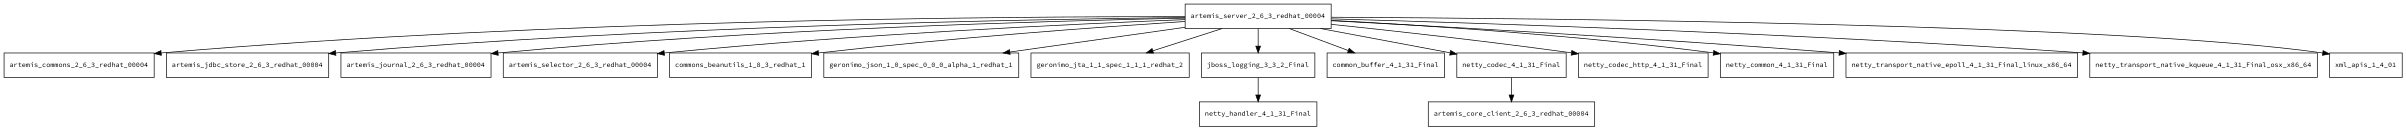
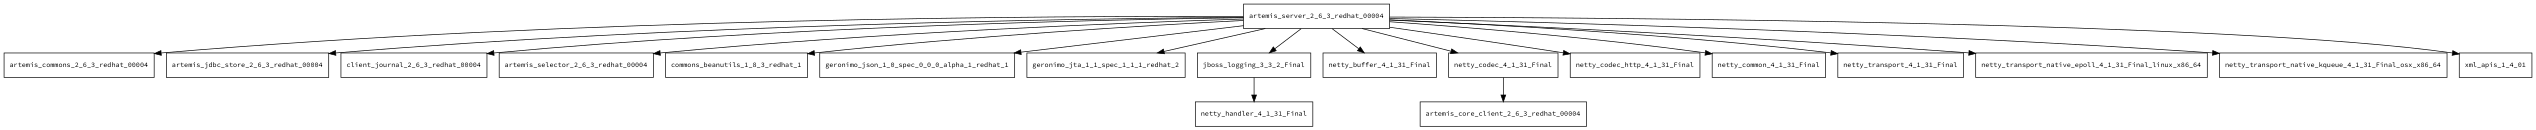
(416, 65) -> (414, 65)
(1386, 65) -> (1380, 65)
none -> (1901, 65)
